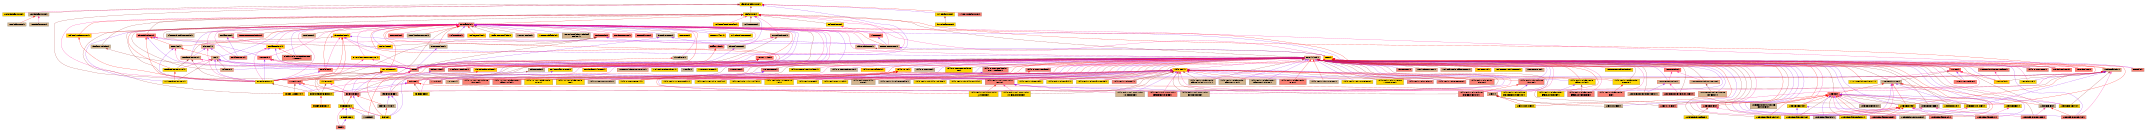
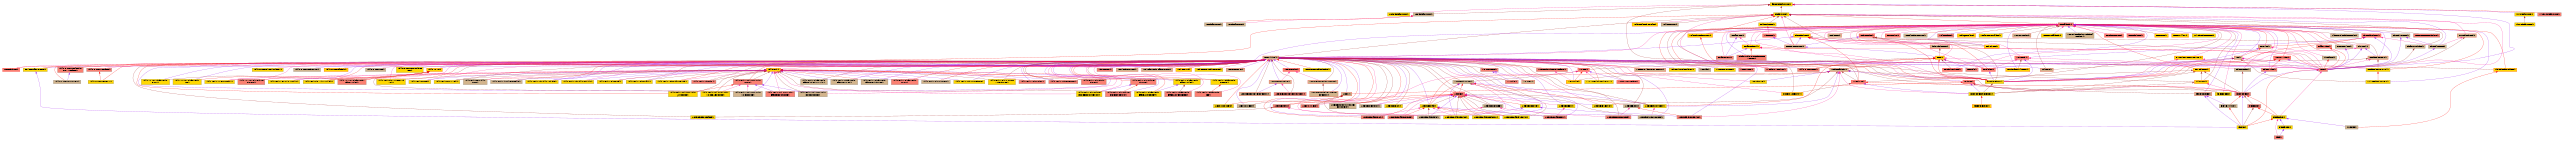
(1687, 64) -> none
(339, 66) -> (1958, 49)
none -> (2254, 106)
